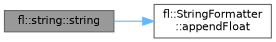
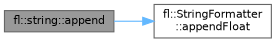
(59, 21) -> (59, 21)
